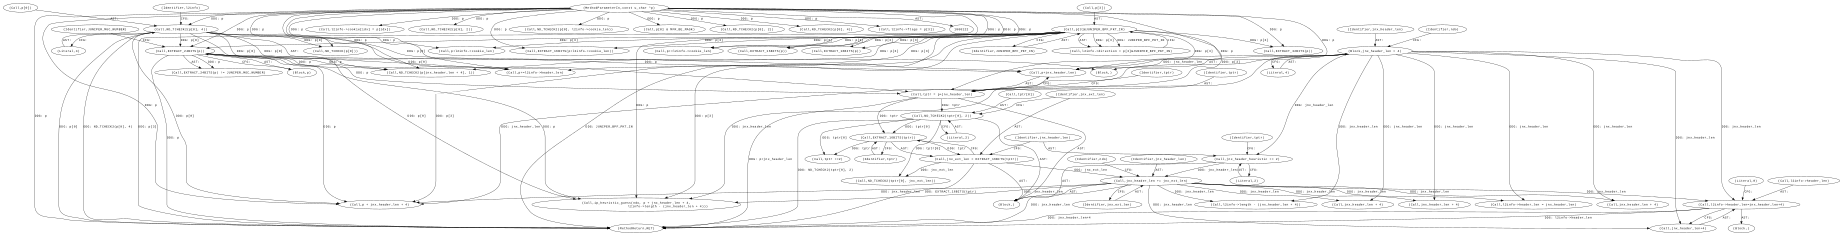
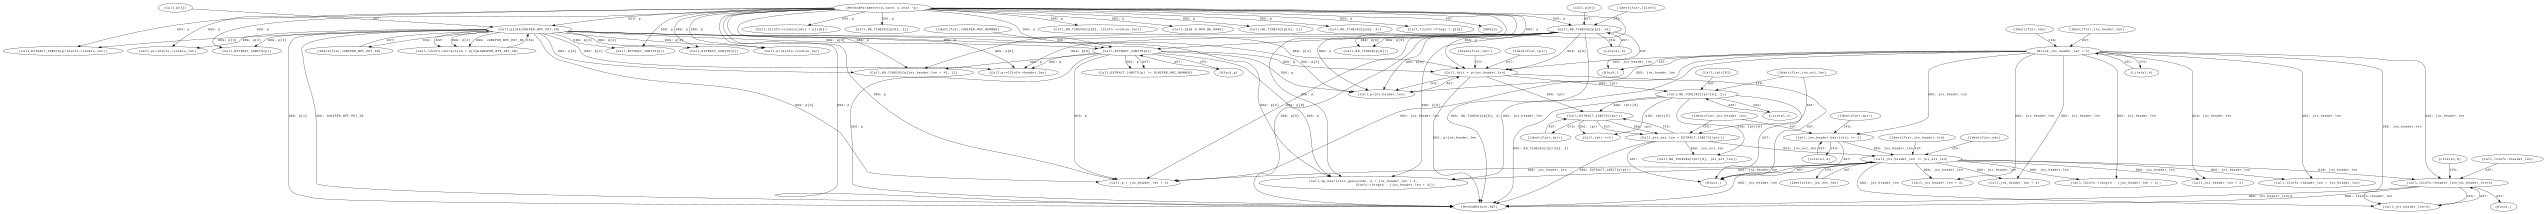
none -> (624, 17)
none -> (1663, 58)
